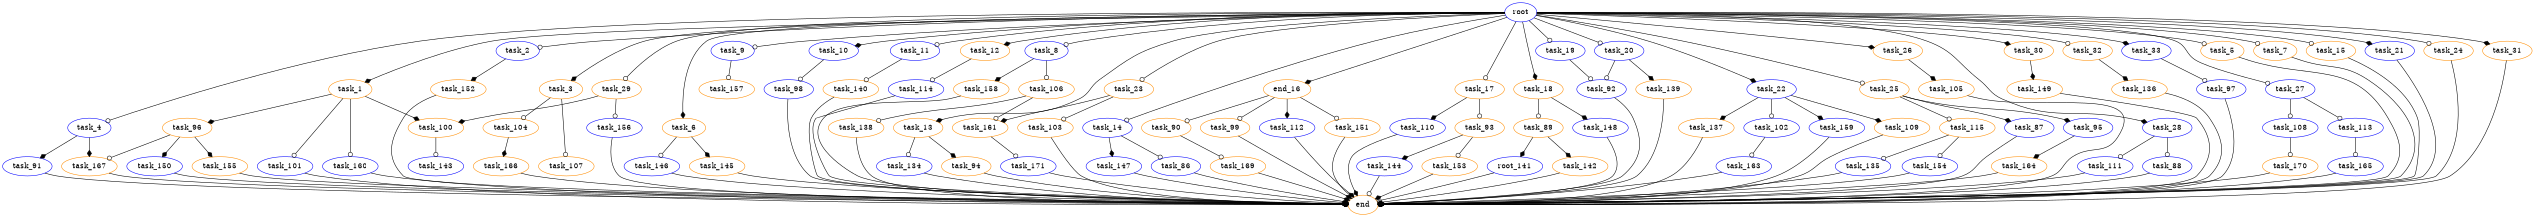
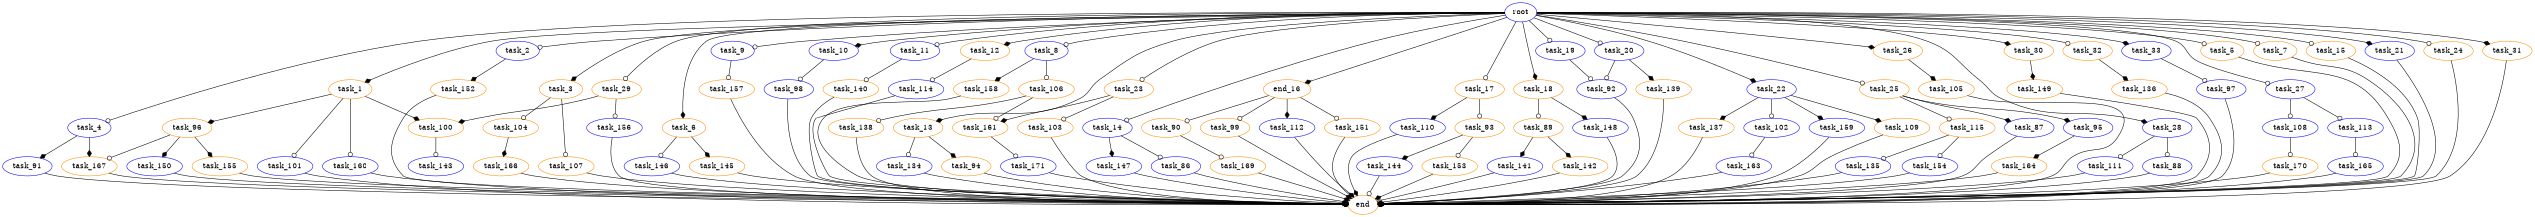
(1515, 166) -> (1515, 166)
none -> (813, 191)
none -> (1017, 198)
